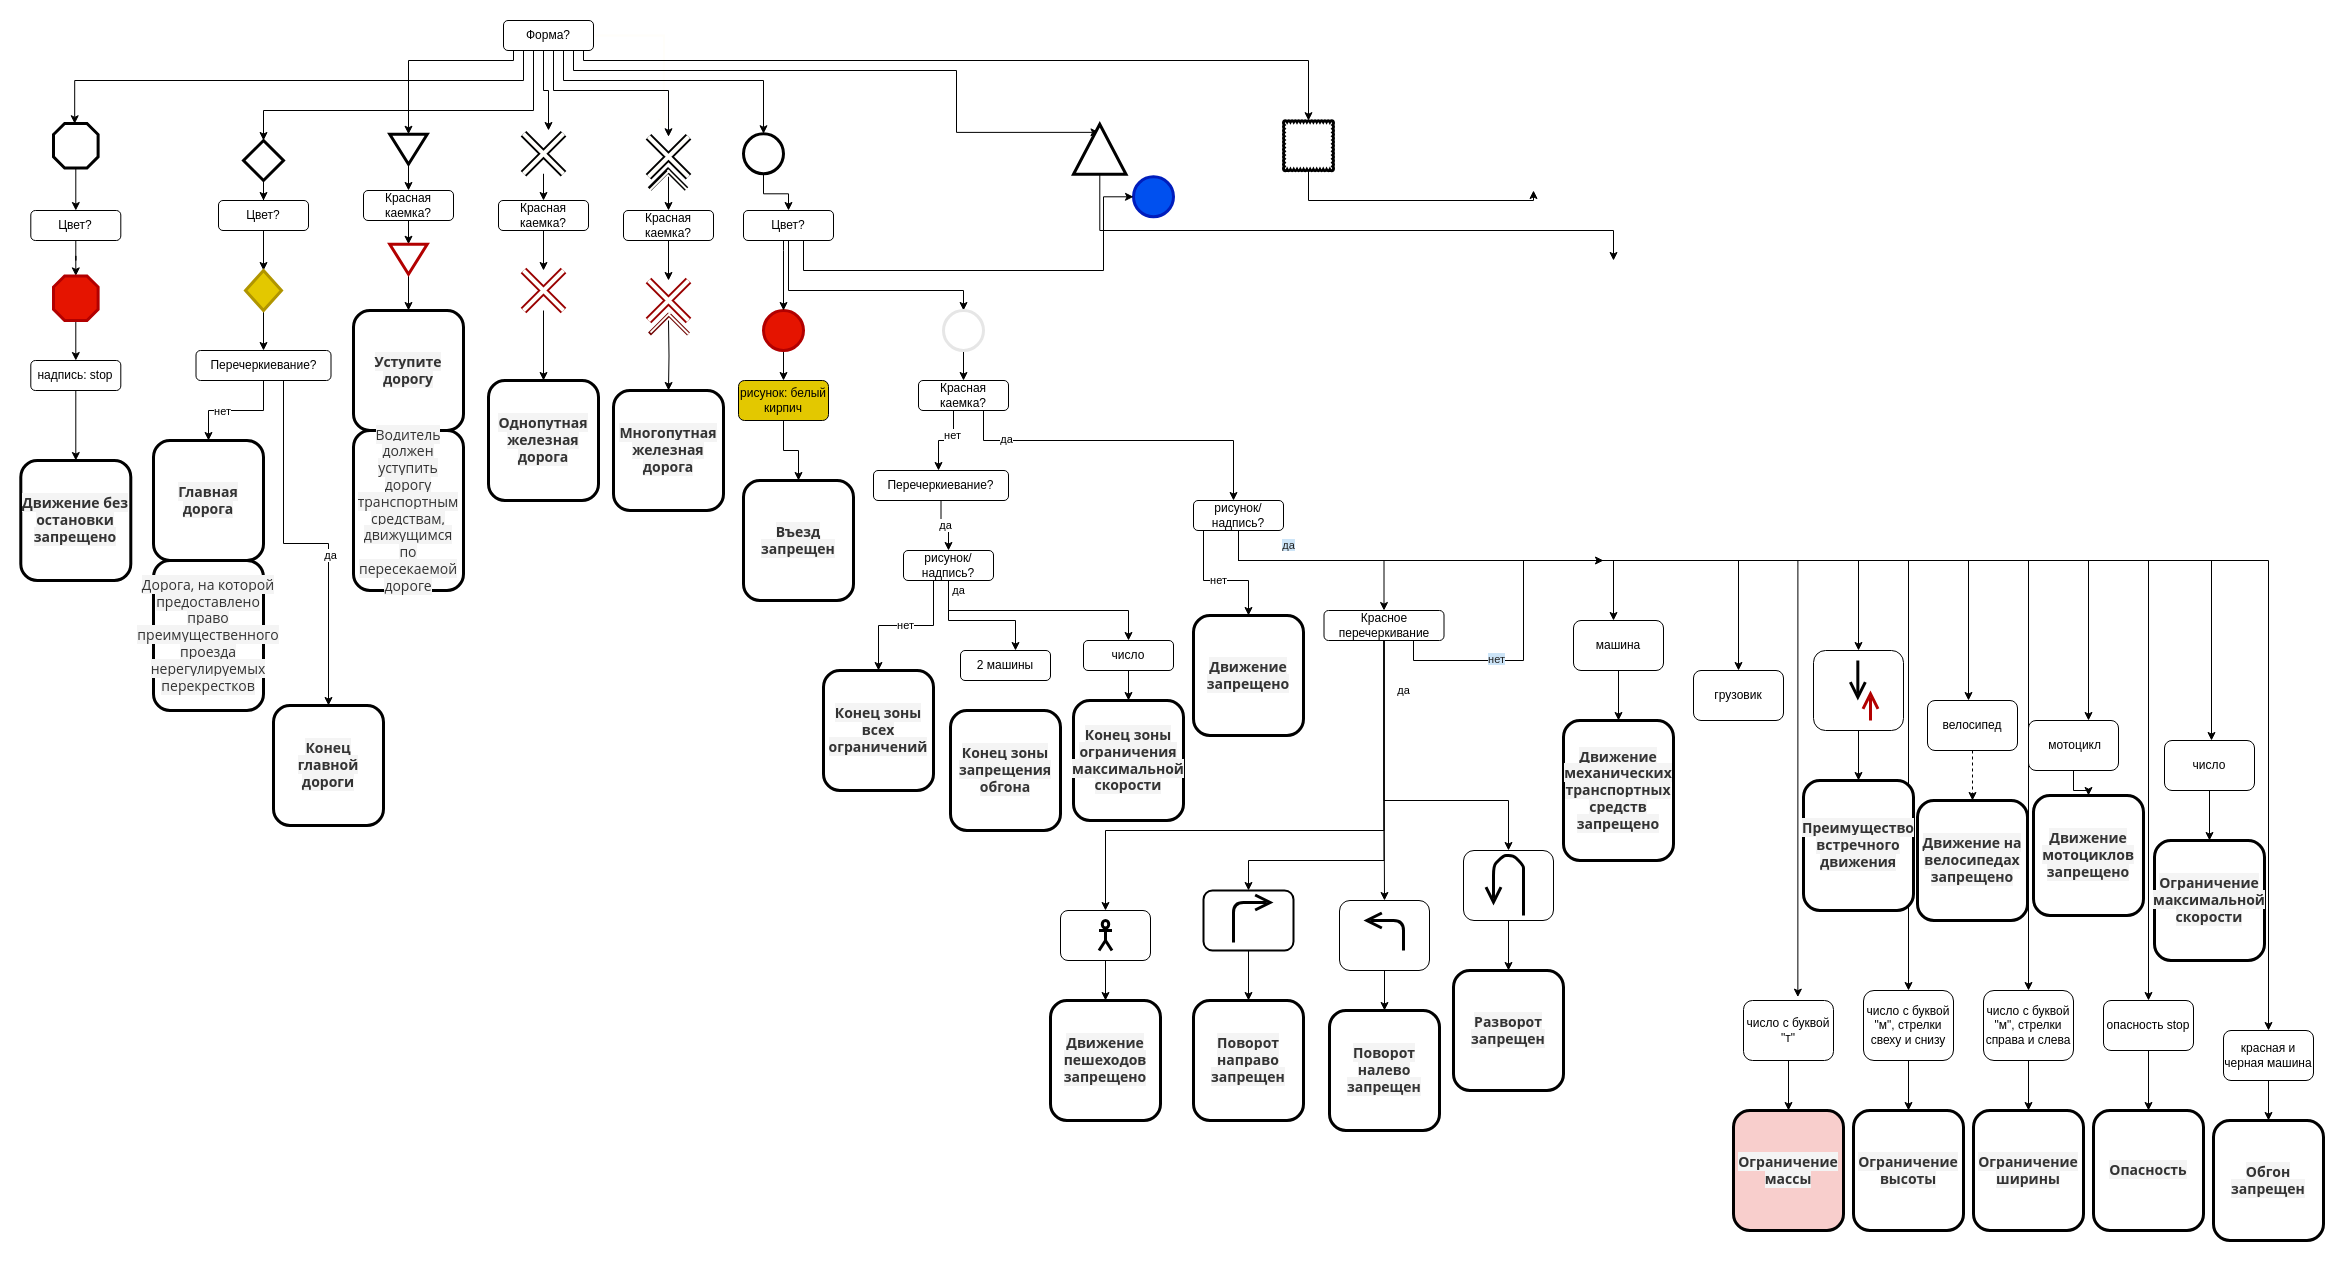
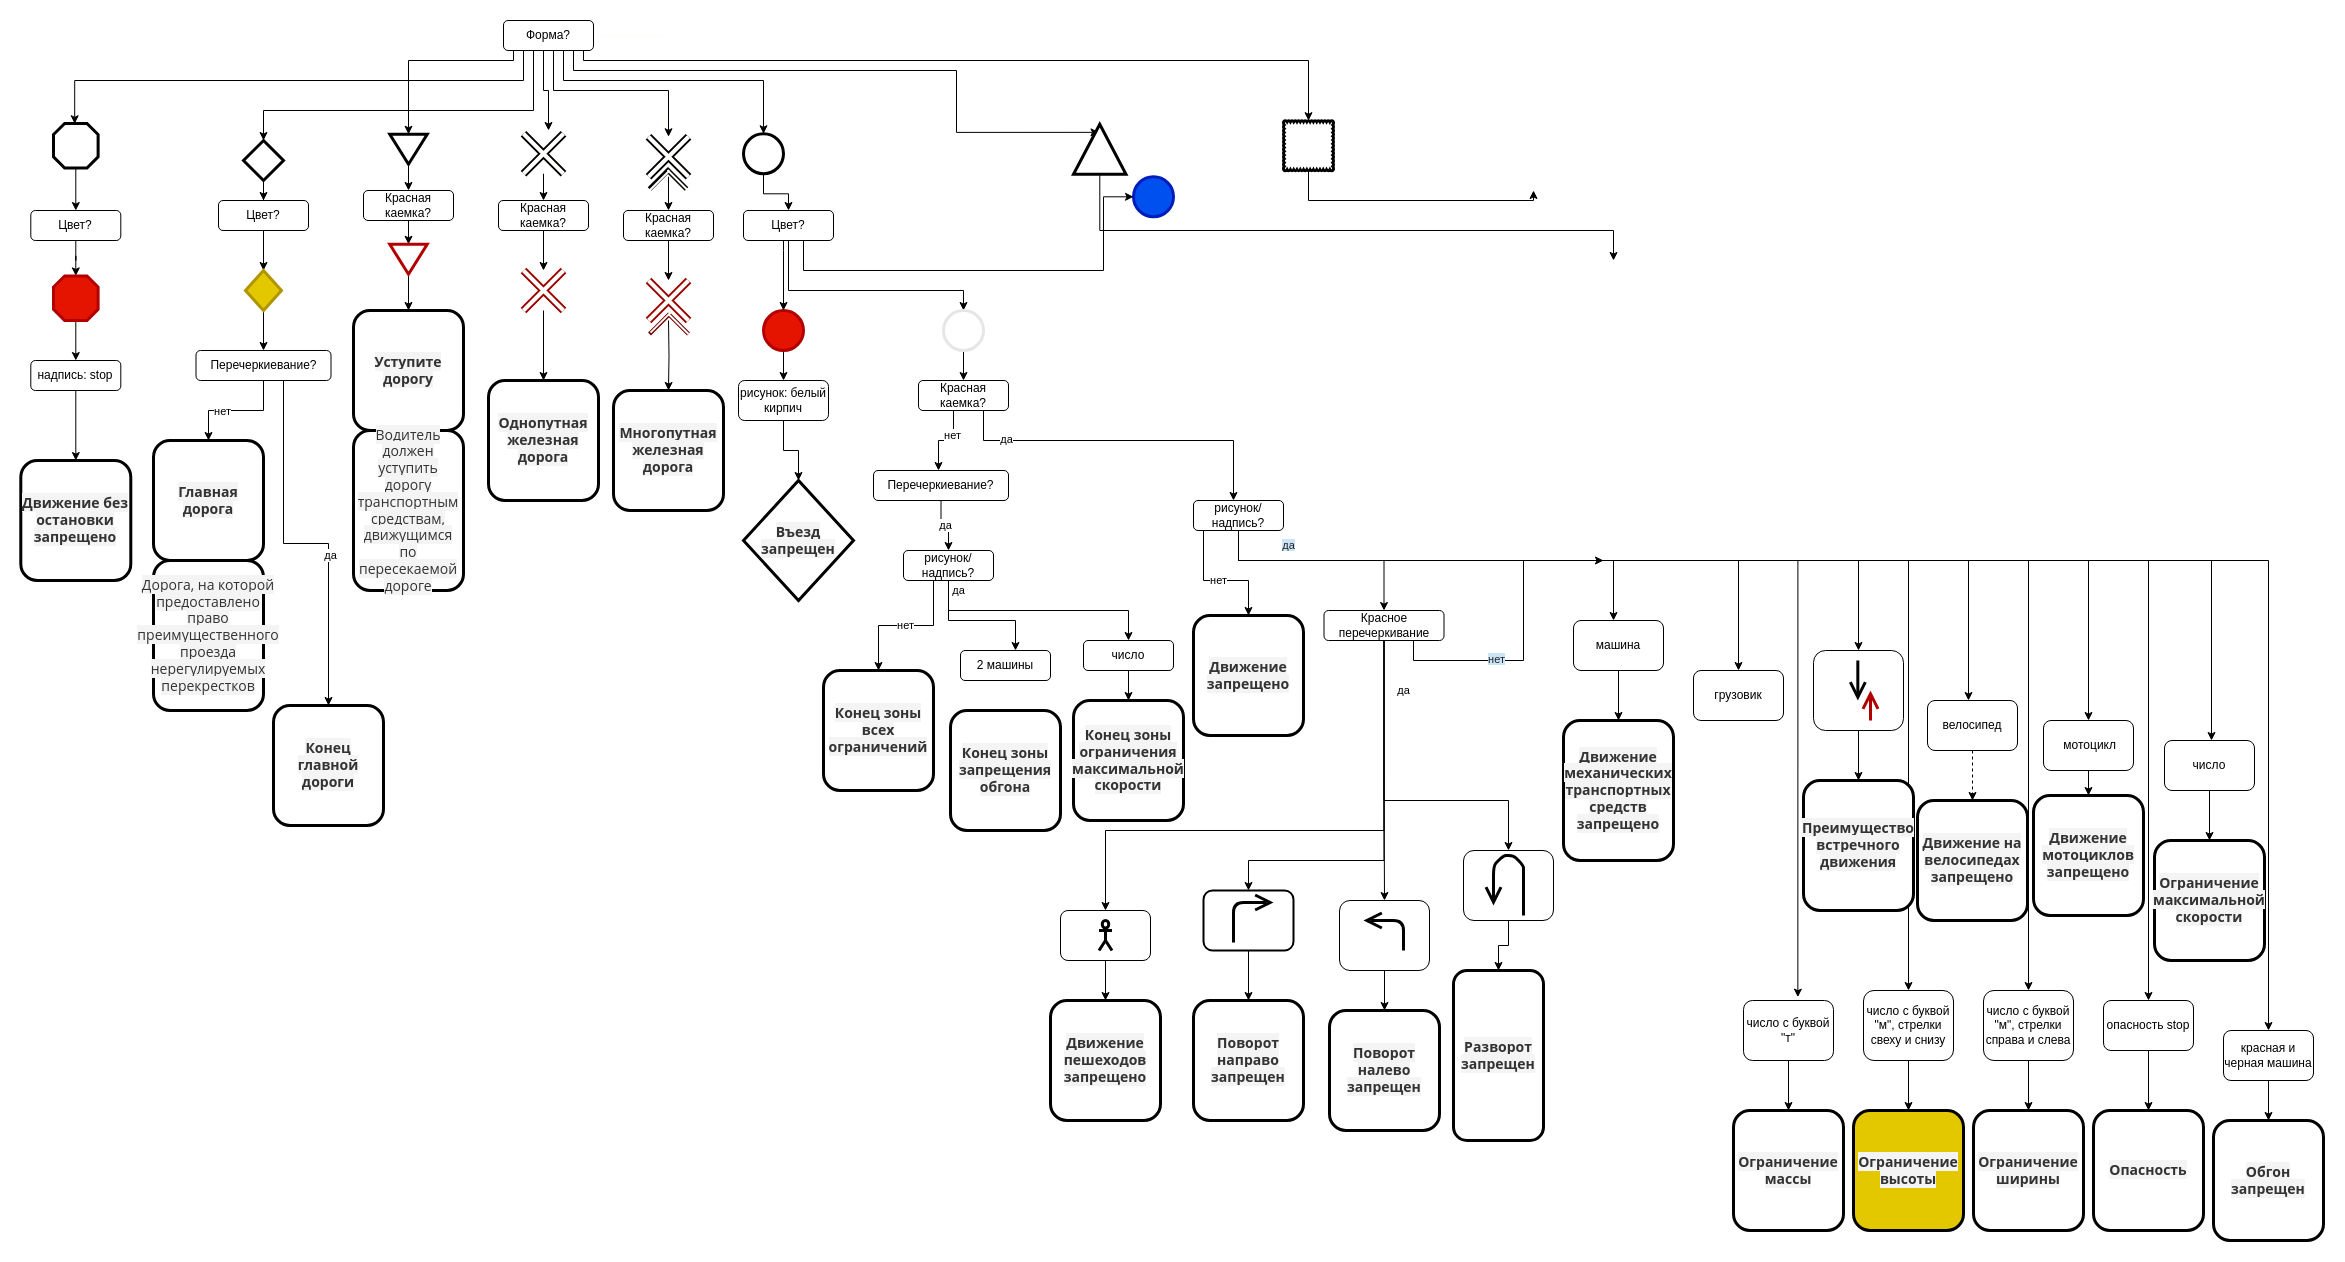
(784, 401) -> (784, 401)
(799, 541) -> (799, 541)
(2074, 746) -> (2089, 746)
(1509, 1031) -> (1499, 1056)
(1789, 1171) -> (1789, 1171)
(1909, 1171) -> (1909, 1171)
